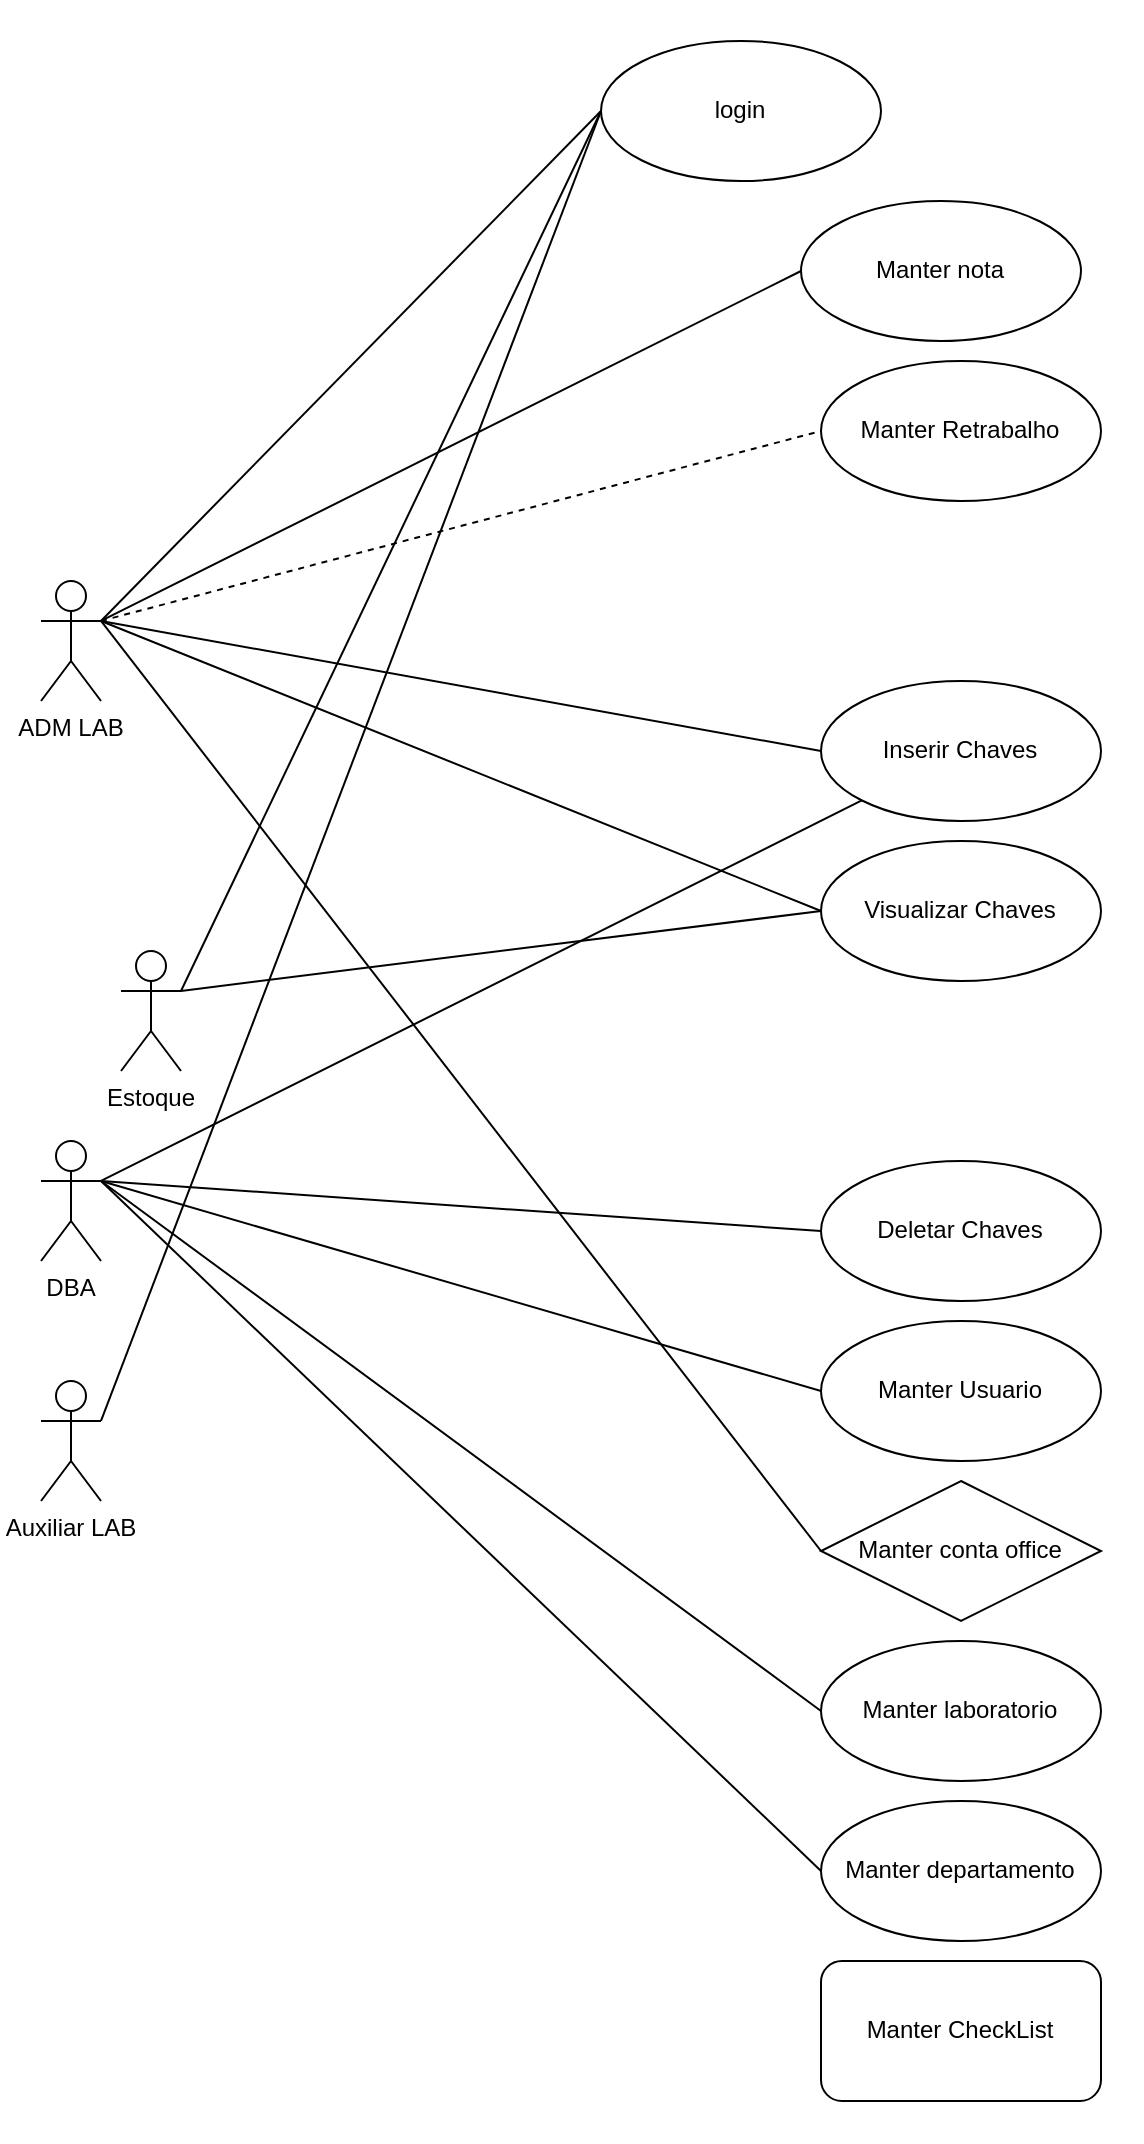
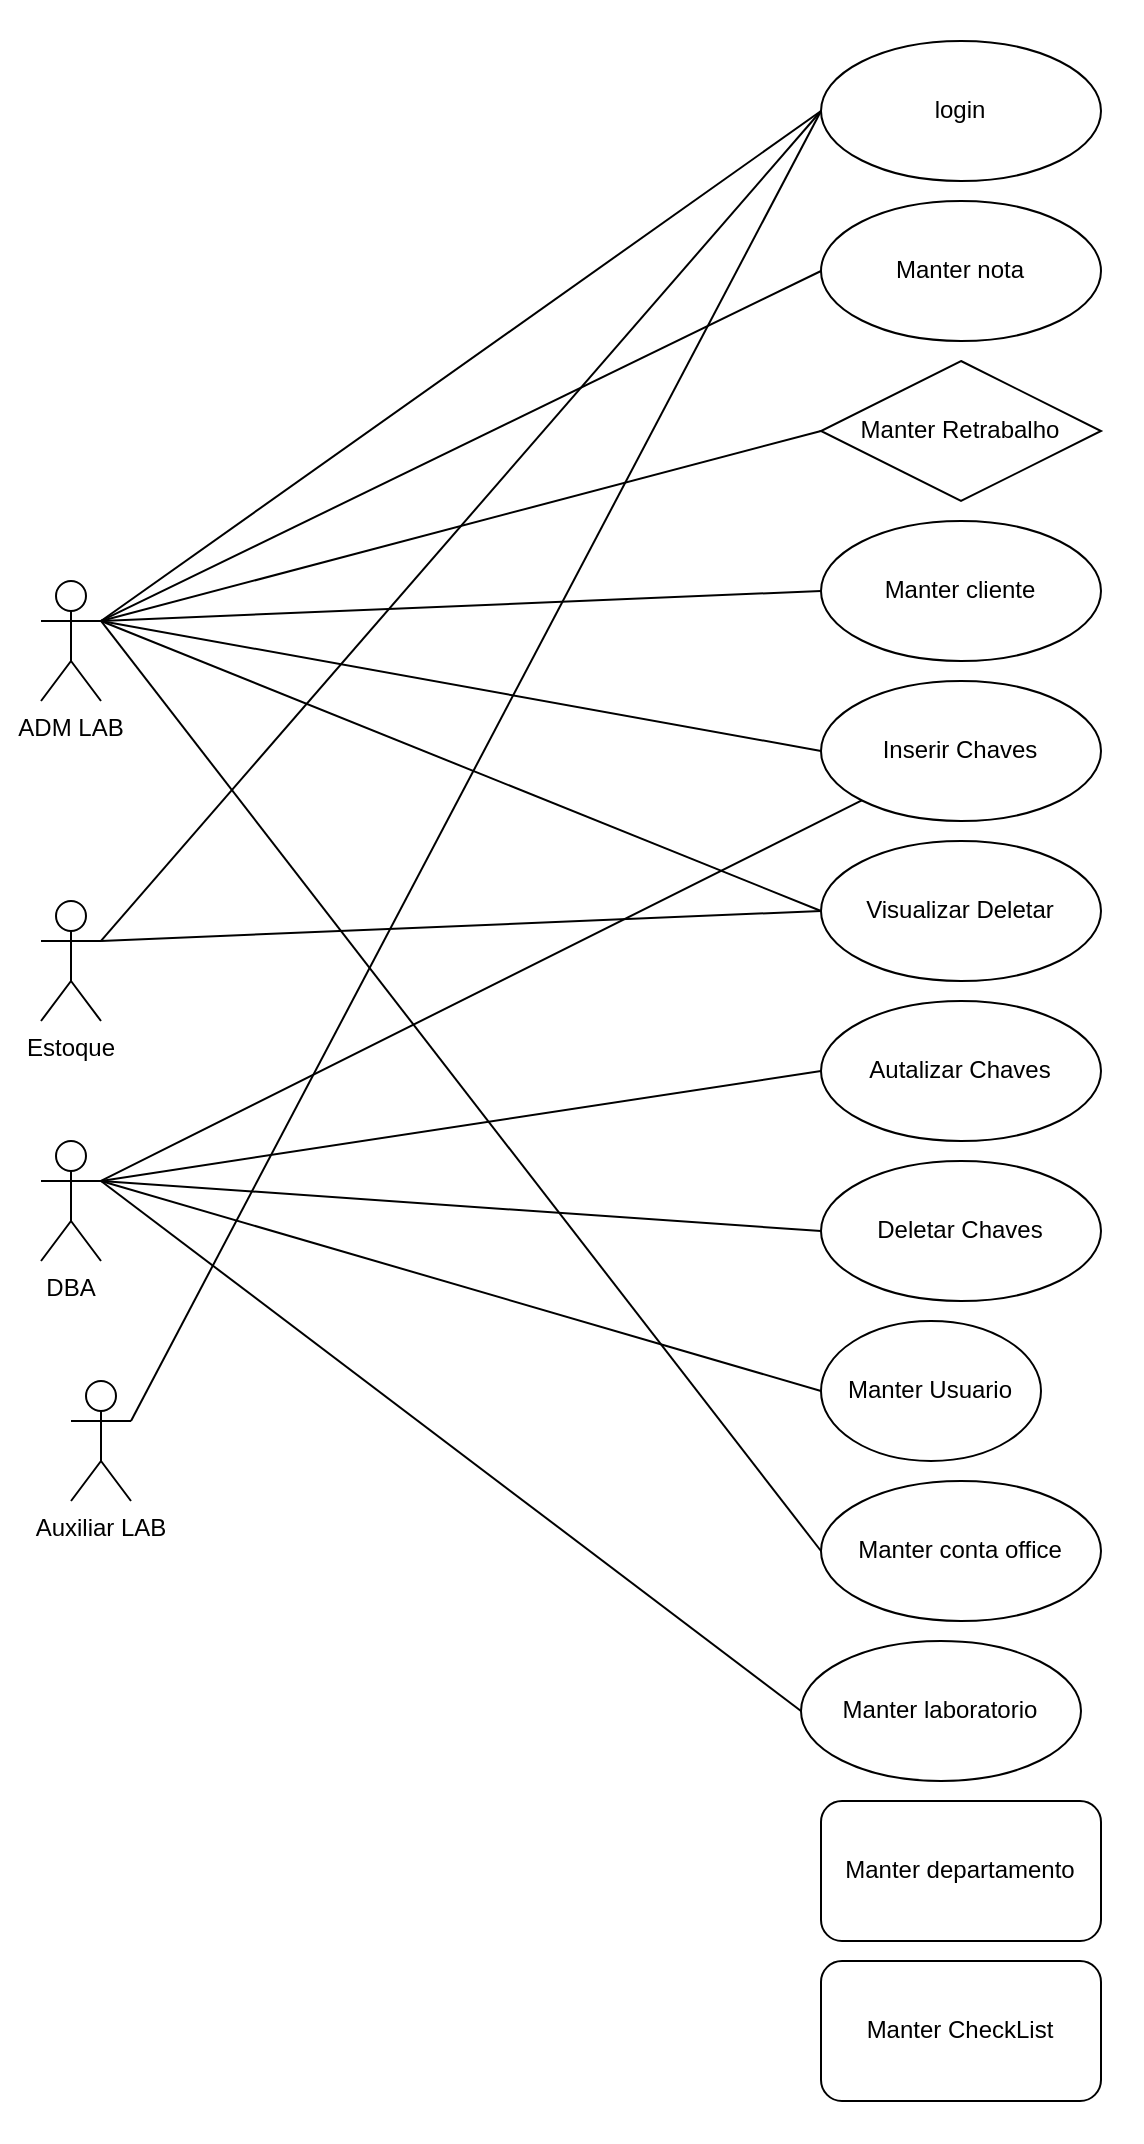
(741, 111) -> (961, 111)
(941, 271) -> (961, 271)
(961, 431) -> (961, 431)
(252, 581) -> (252, 581)
none -> (961, 591)
none -> (693, 596)
(961, 911) -> (961, 911)
(151, 1011) -> (71, 961)
none -> (961, 1071)
none -> (547, 1113)
(961, 1391) -> (931, 1391)
(71, 1441) -> (101, 1441)
(961, 1551) -> (961, 1551)
(514, 1577) -> none
(961, 1711) -> (941, 1711)
(961, 1871) -> (961, 1871)
